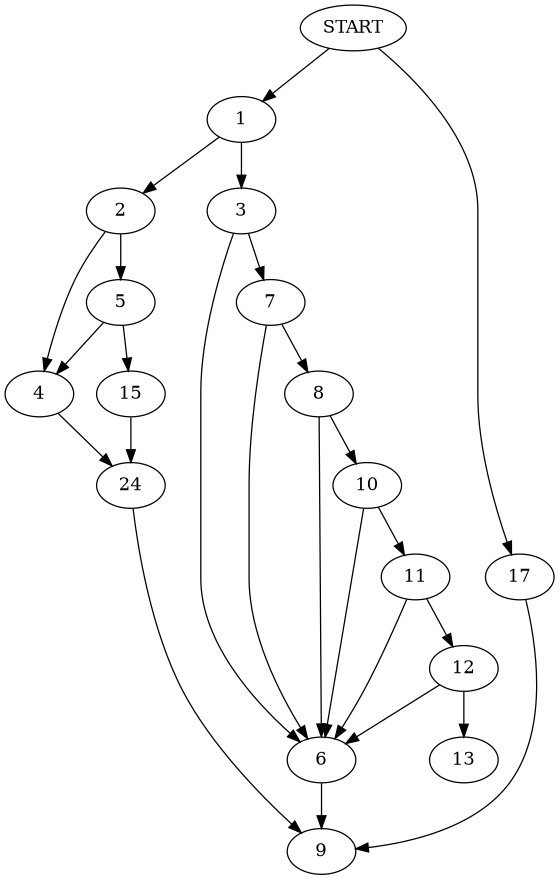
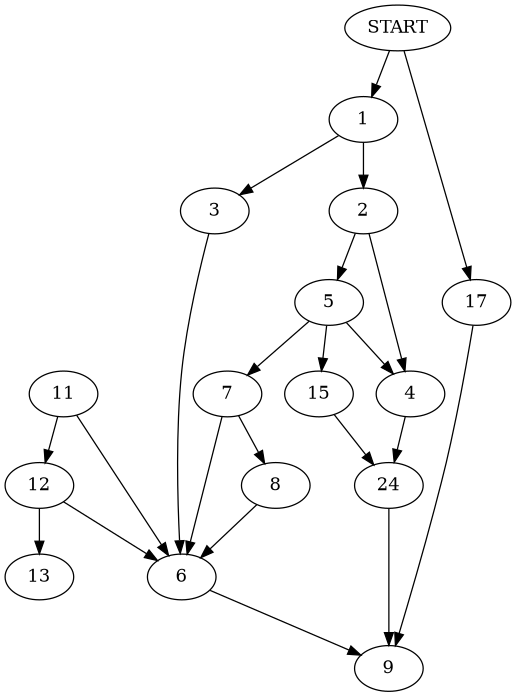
(254, 251) -> (283, 344)
(367, 485) -> none
